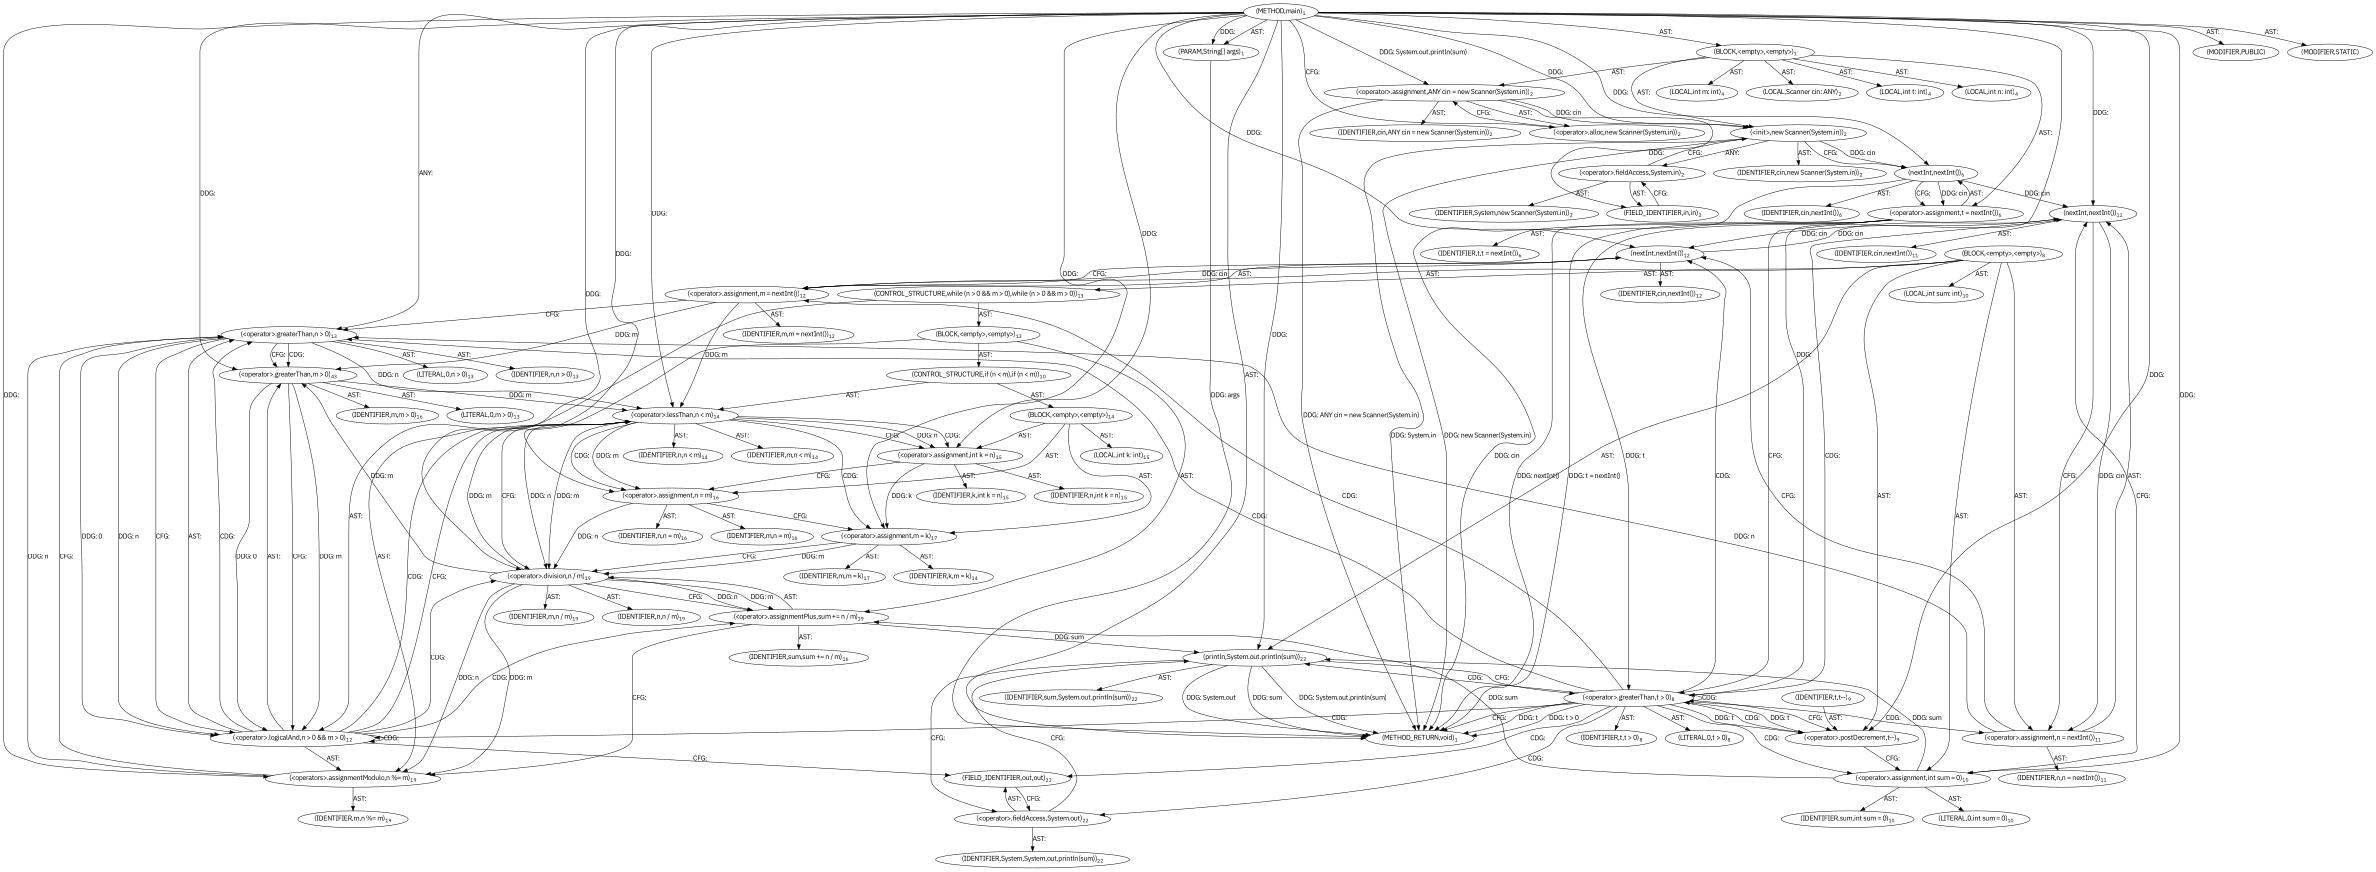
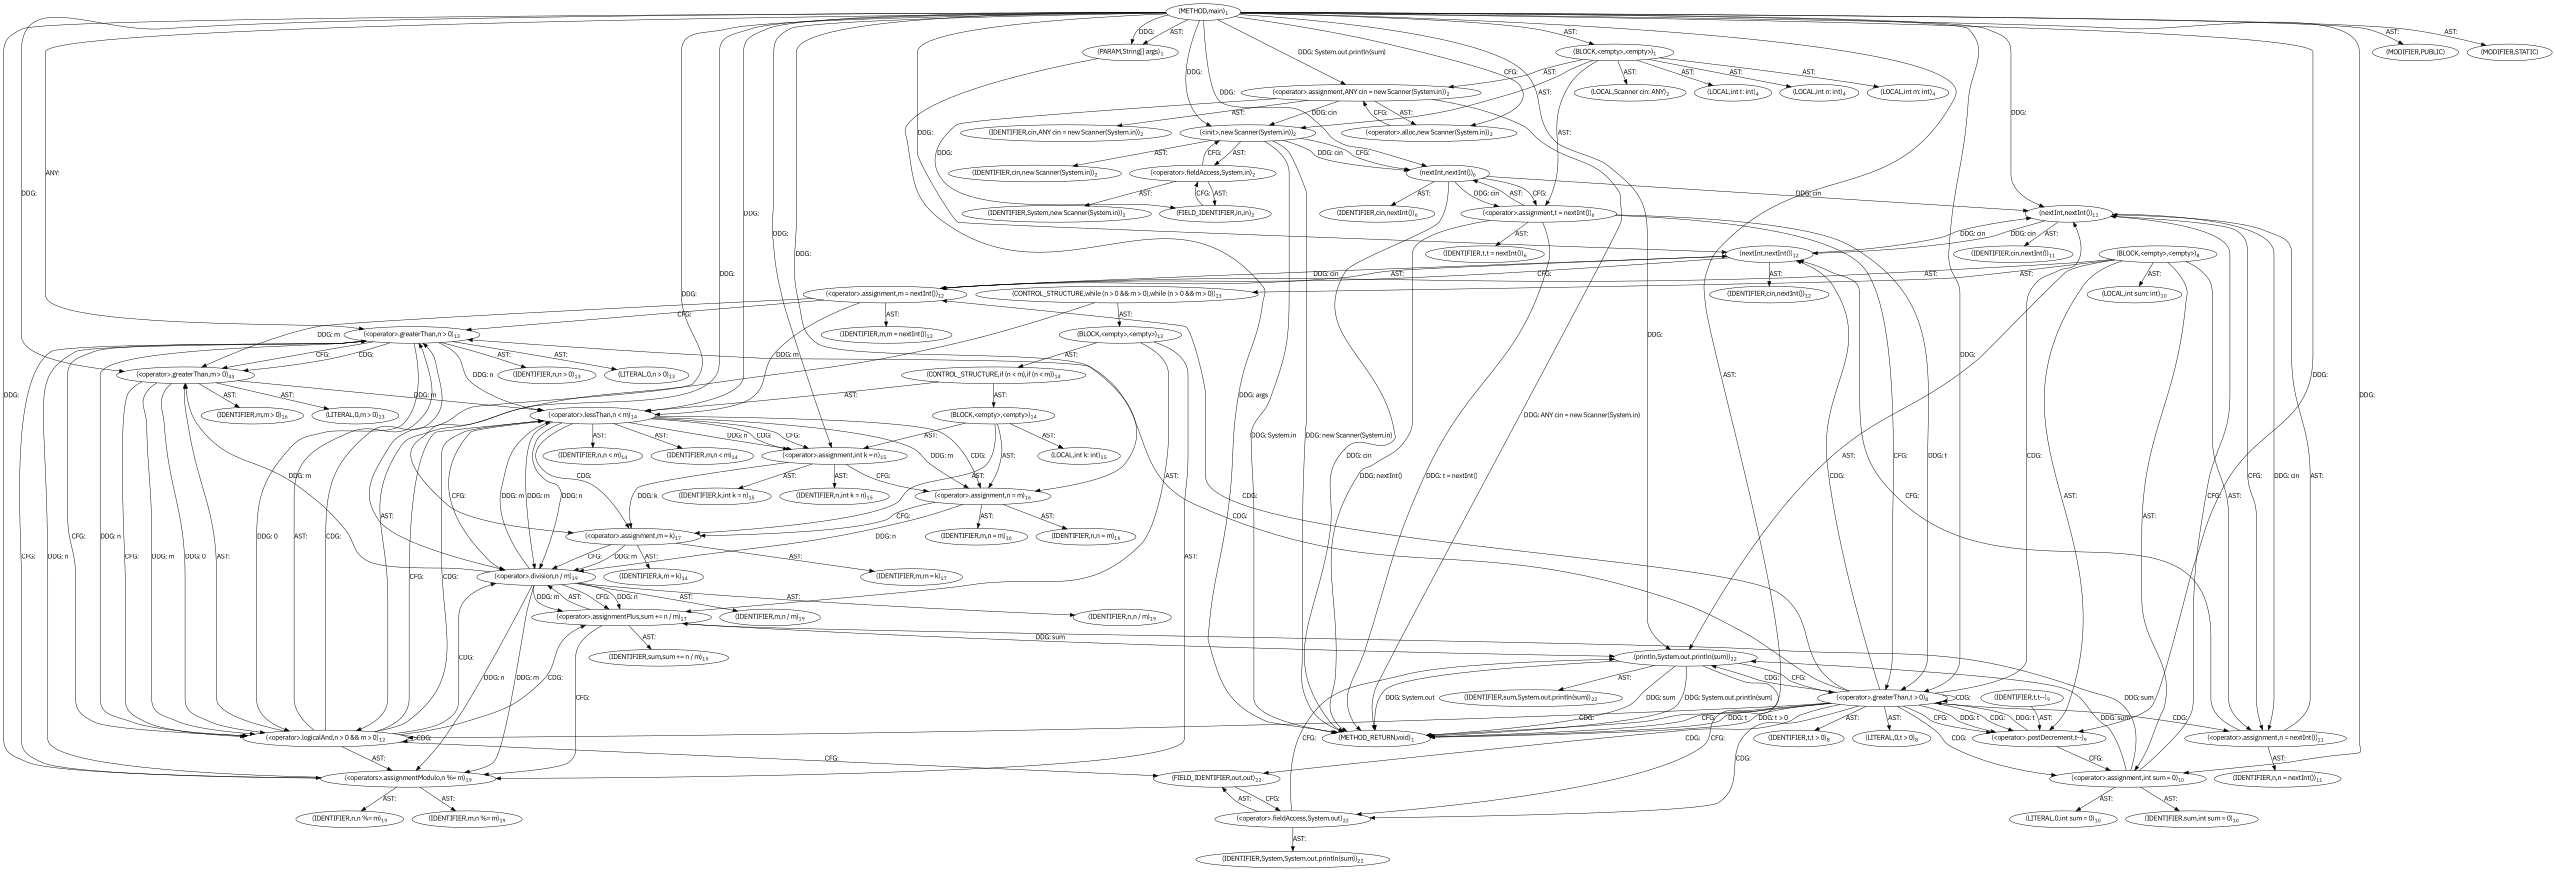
(1733, 153) -> (1240, 153)
(1255, 370) -> none
(1043, 375) -> (1058, 375)
(861, 617) -> (684, 617)
(846, 657) -> (706, 657)
none -> (350, 819)
